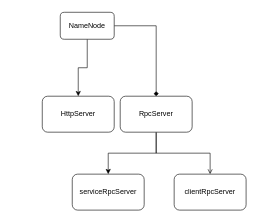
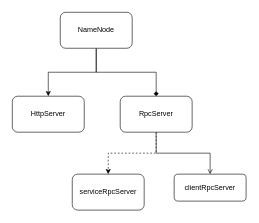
(87, 26) -> (96, 30)
(78, 114) -> (48, 114)
(123, 153) -> (123, 153)
(210, 192) -> (210, 188)
